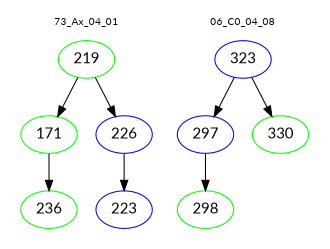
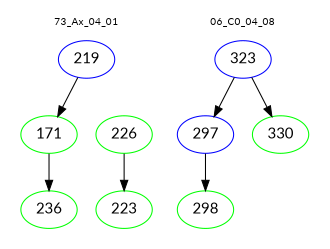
(87, 59) -> (87, 59)
(103, 92) -> none
(124, 135) -> (124, 135)
(124, 210) -> (124, 210)
